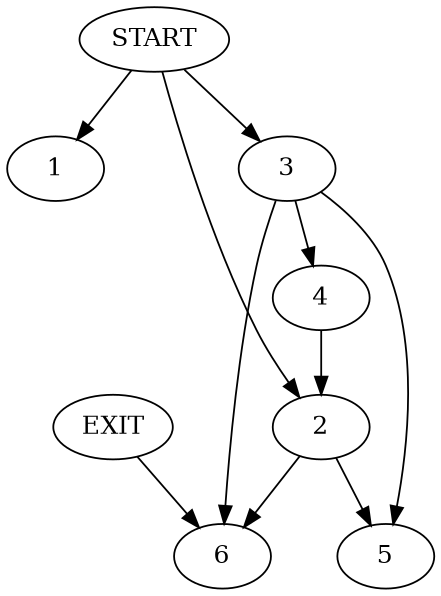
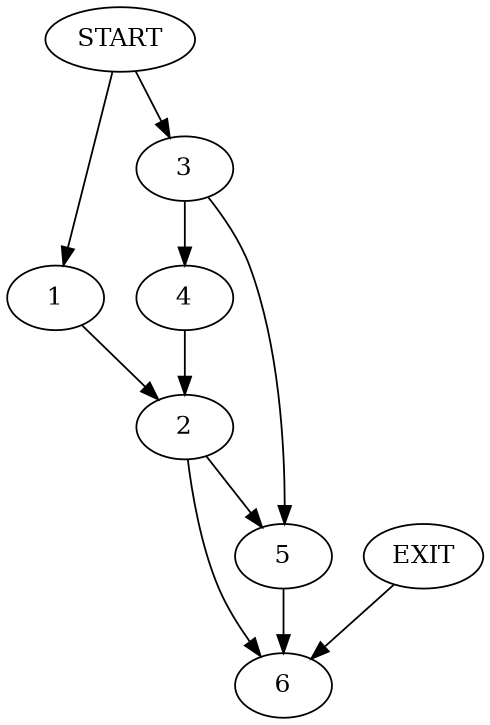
(214, 232) -> (114, 356)
(241, 352) -> (284, 612)
